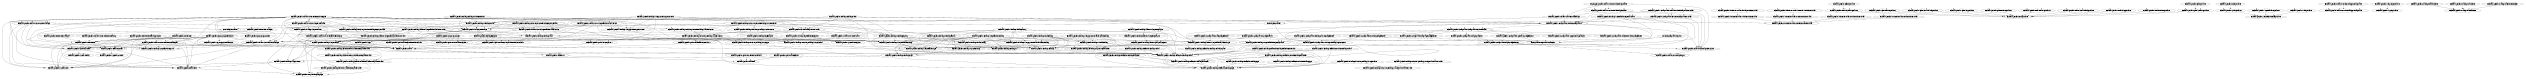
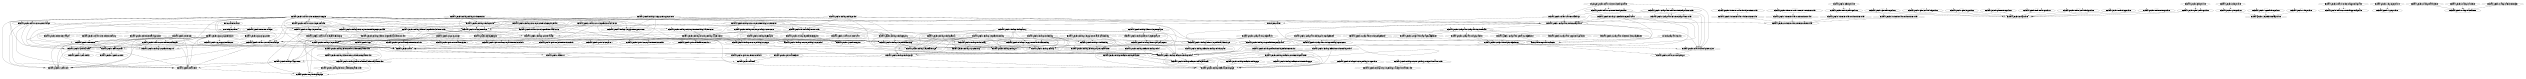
none -> (232, 23)
(539, 36) -> (539, 36)
(1211, 36) -> none
none -> (556, 43)
none -> (645, 43)
